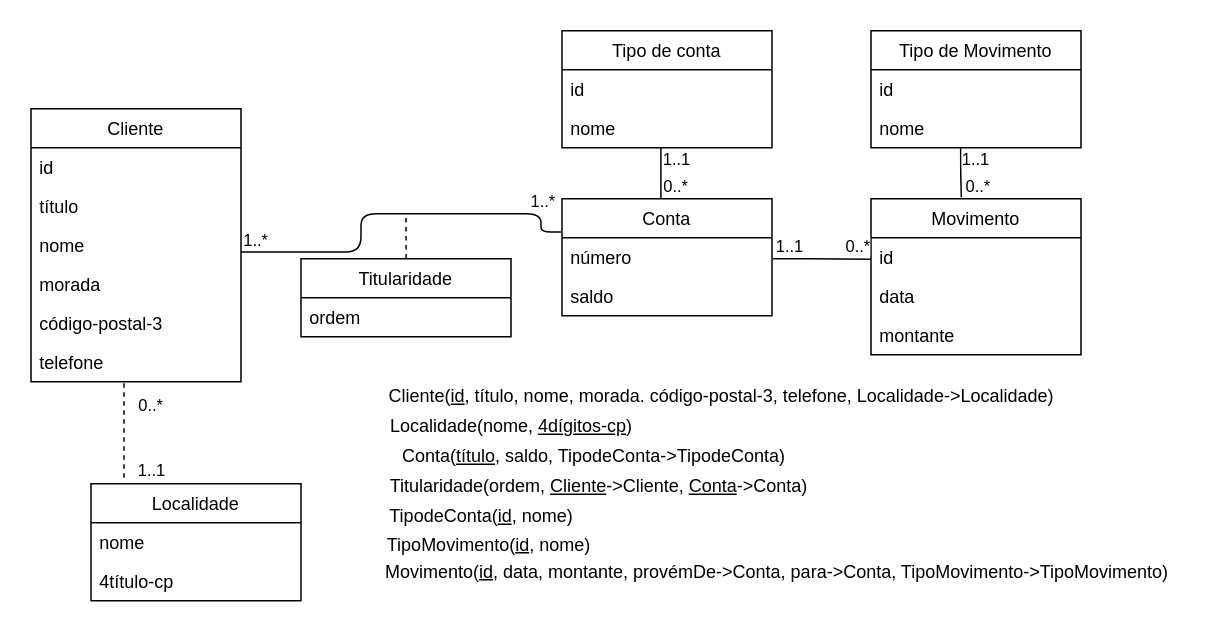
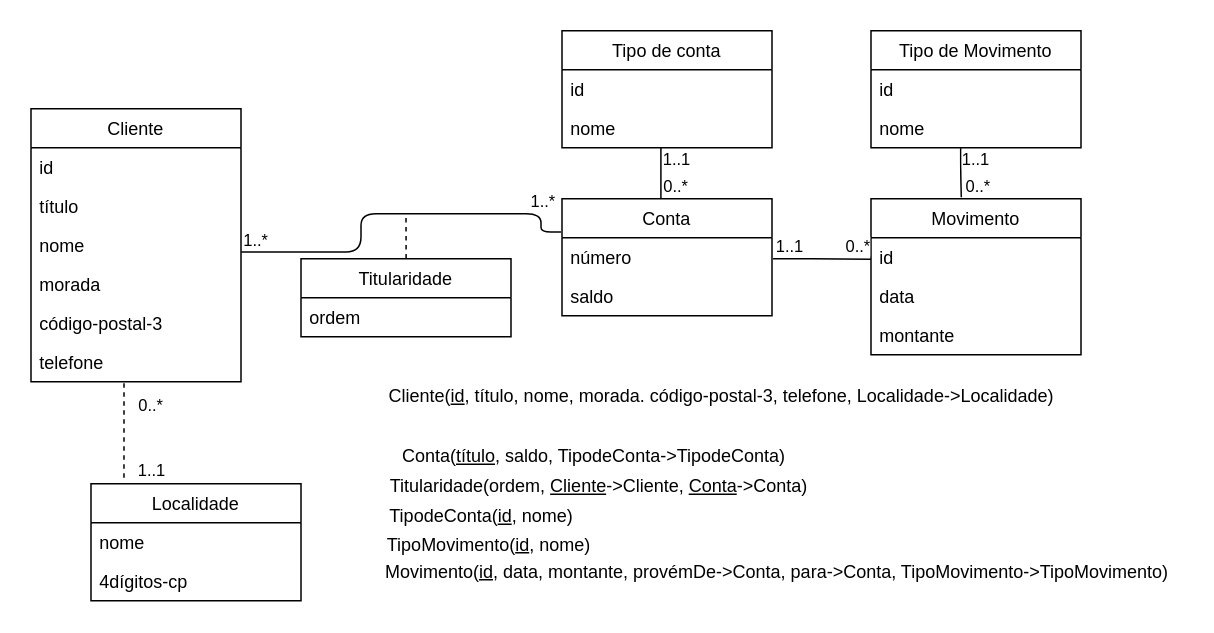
(511, 427) -> none
(147, 582) -> (152, 582)
